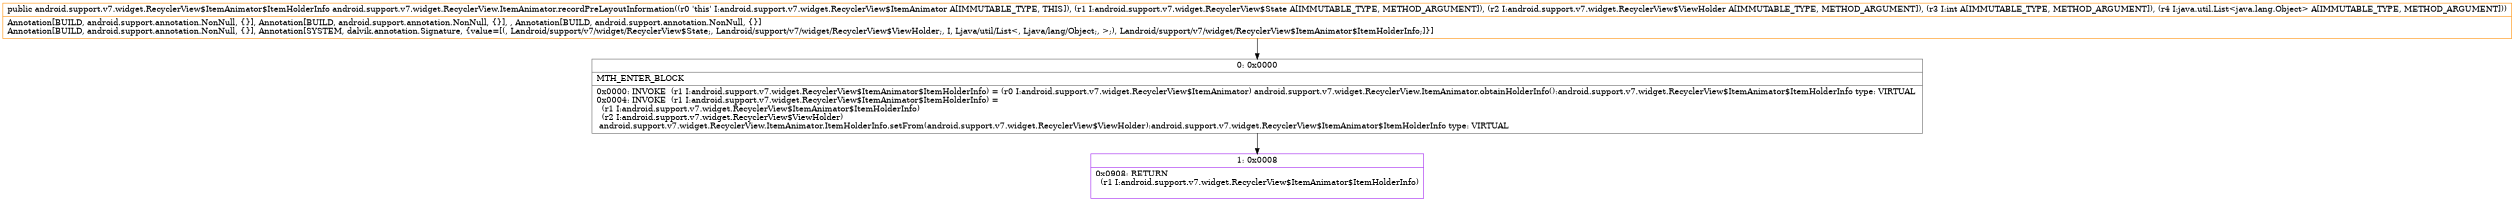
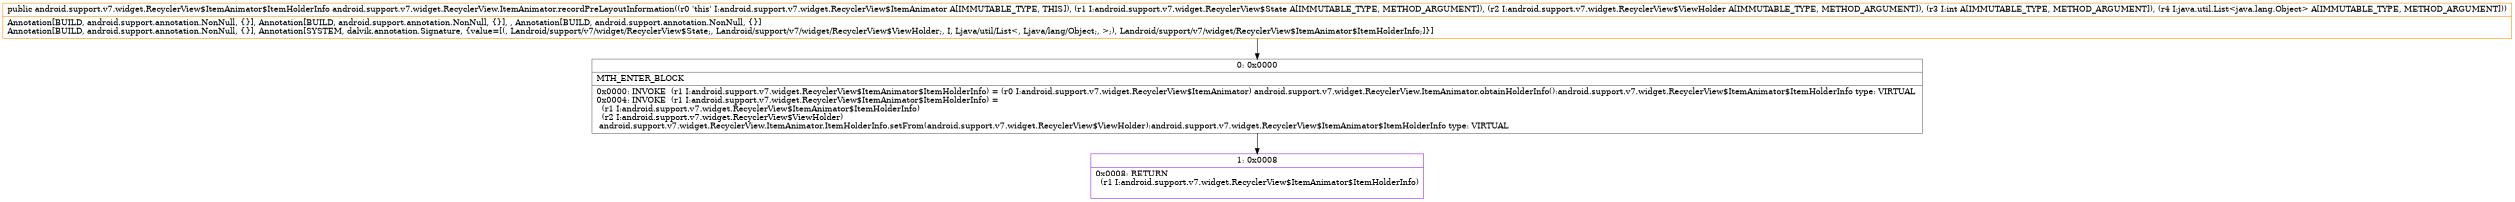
(1134, 174) -> (1134, 174)
